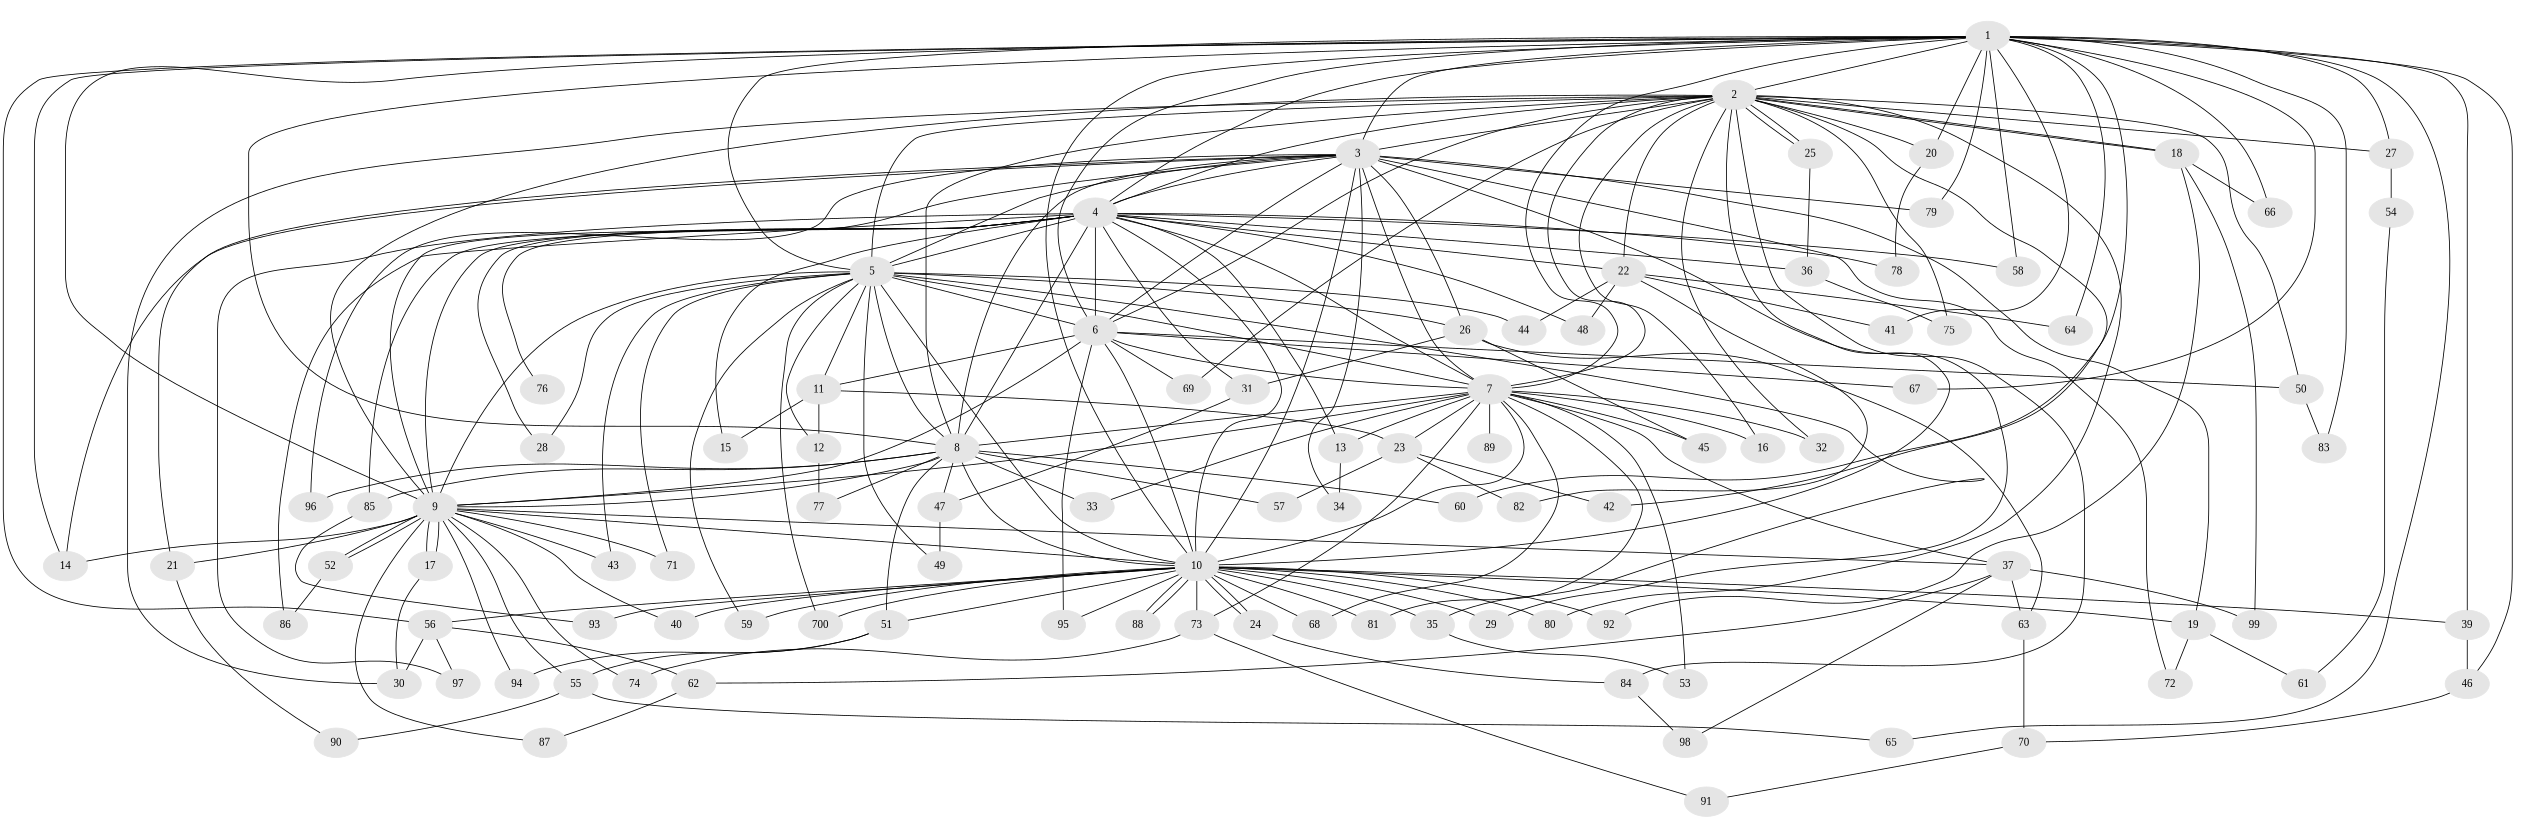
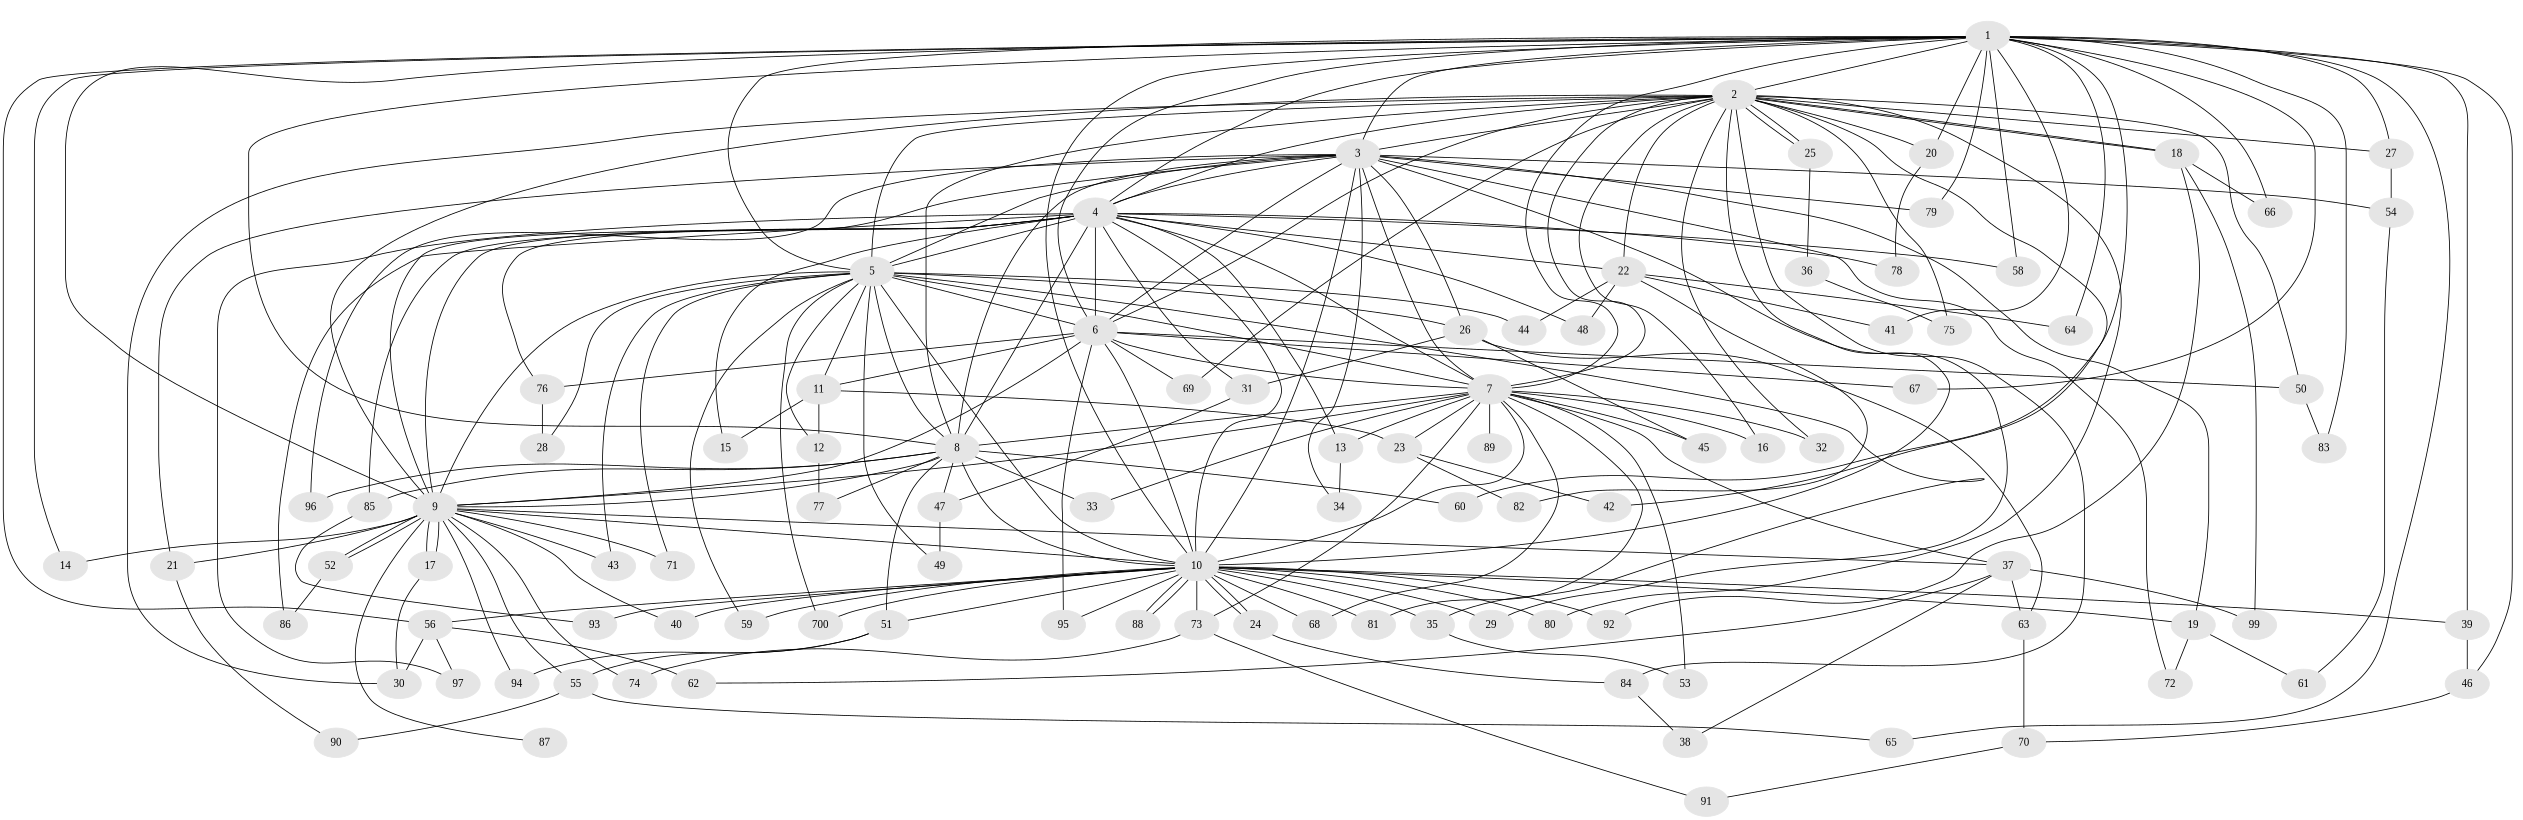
(601, 194) -> (1851, 173)
(1451, 241) -> none
(498, 259) -> (542, 419)
none -> (819, 360)
(1279, 507) -> none
(621, 716) -> none
(1685, 743) -> (1685, 743)
